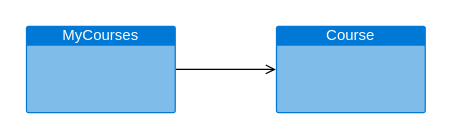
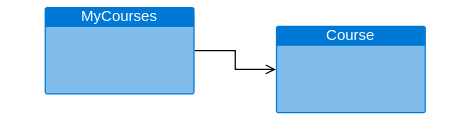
(101, 69) -> (119, 51)
